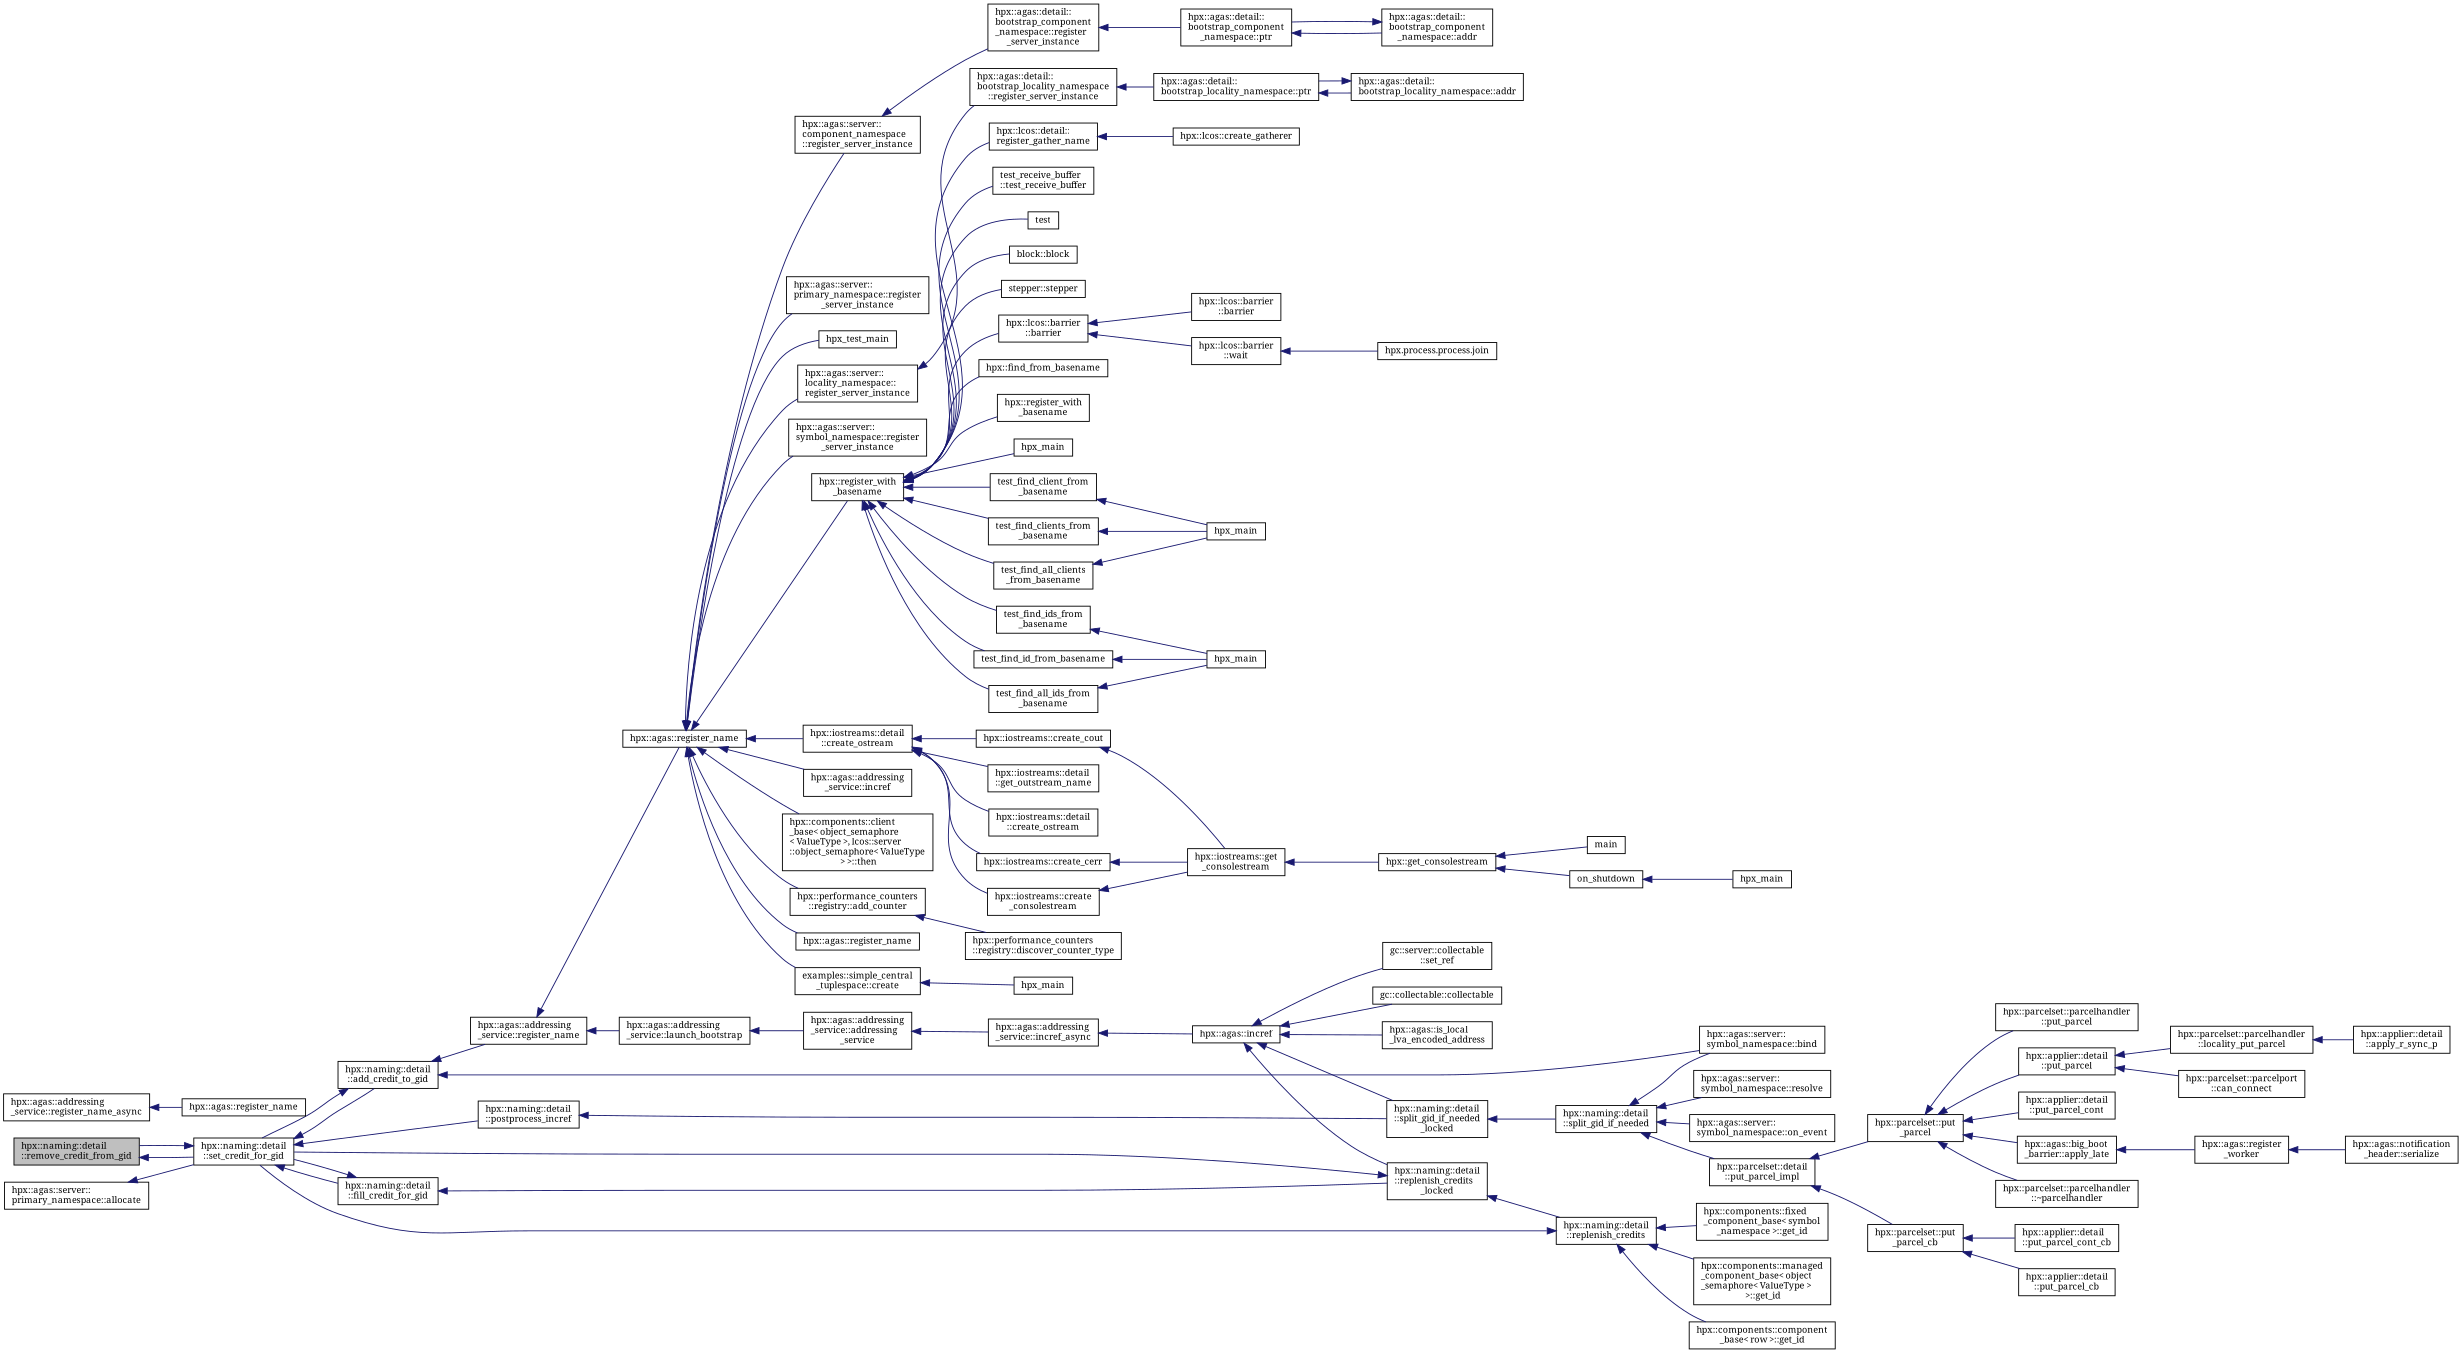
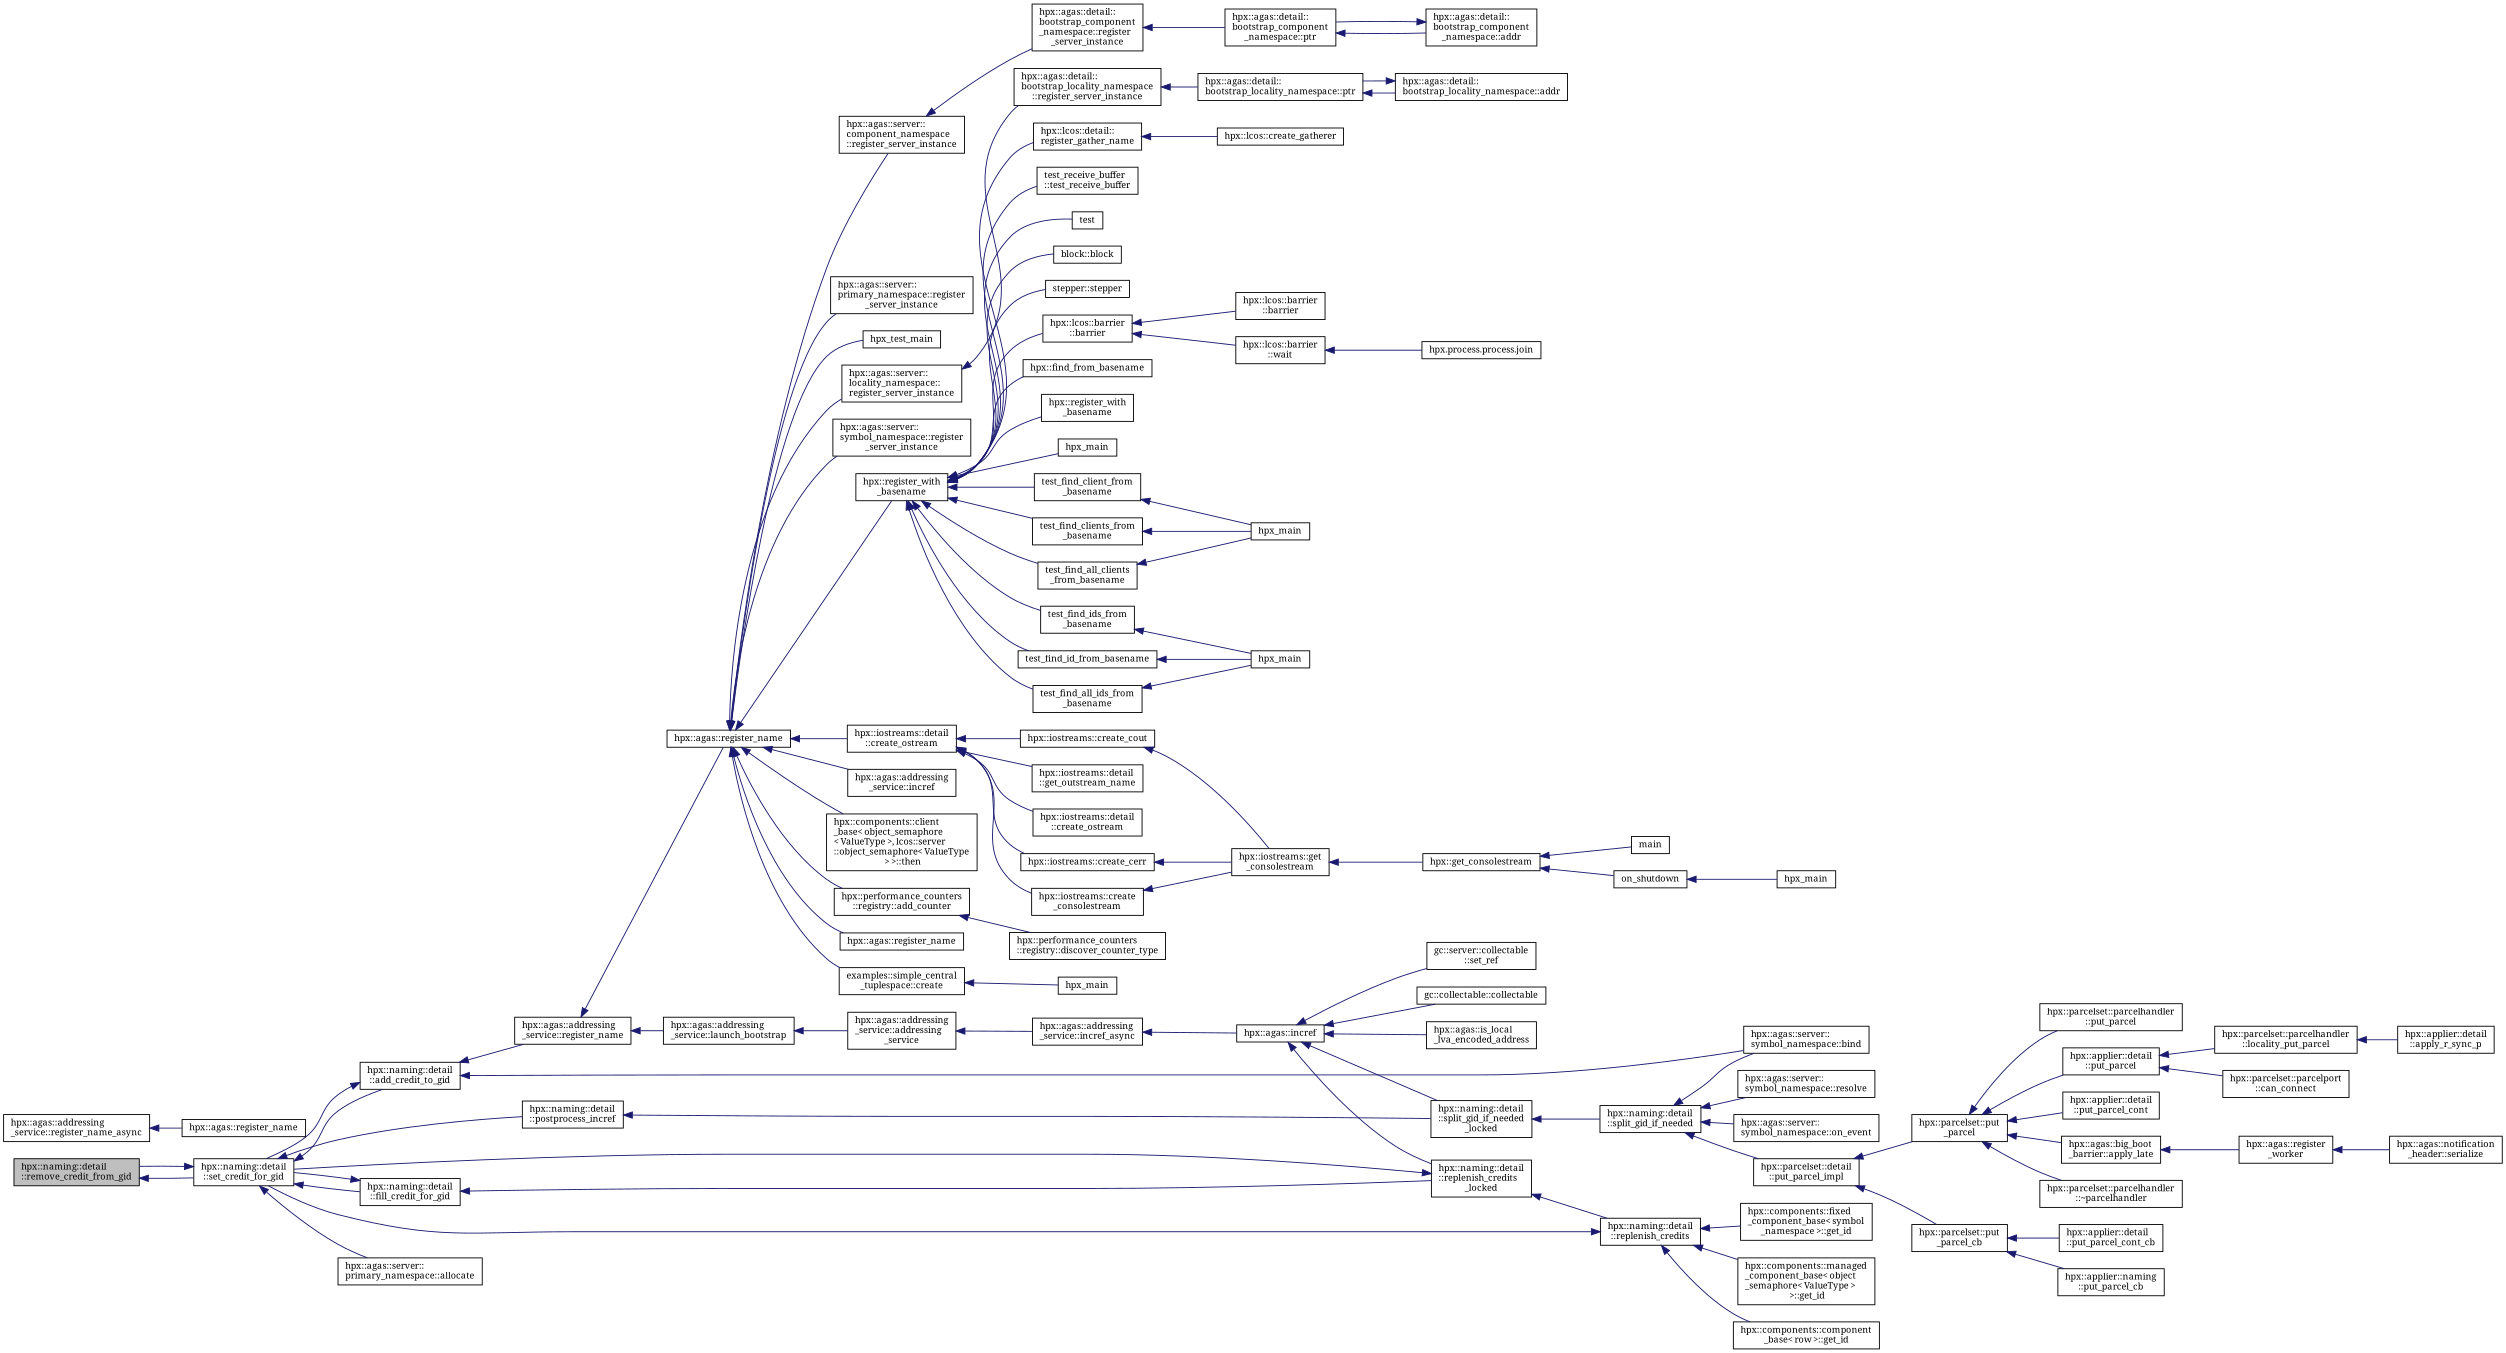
(165, 1172) -> (314, 1229)
(2067, 1282) -> (2111, 1282)
